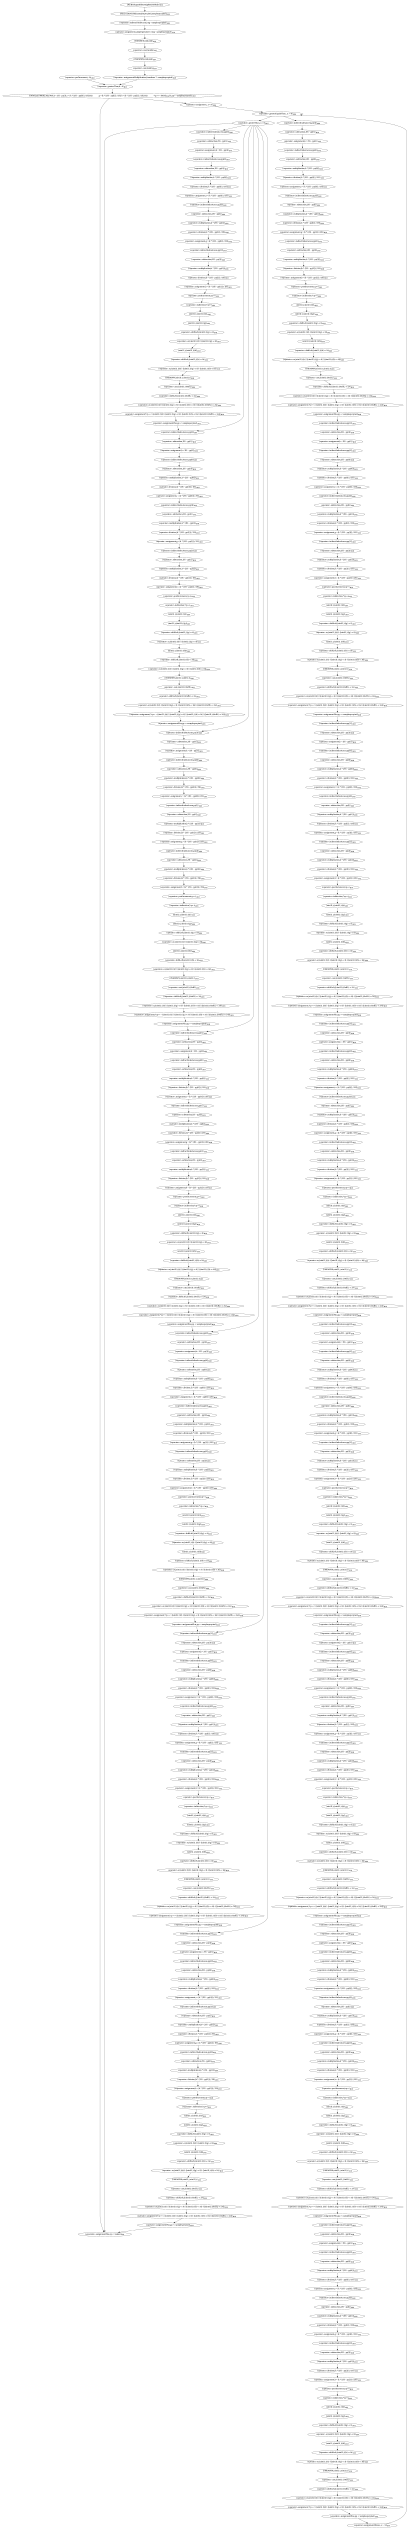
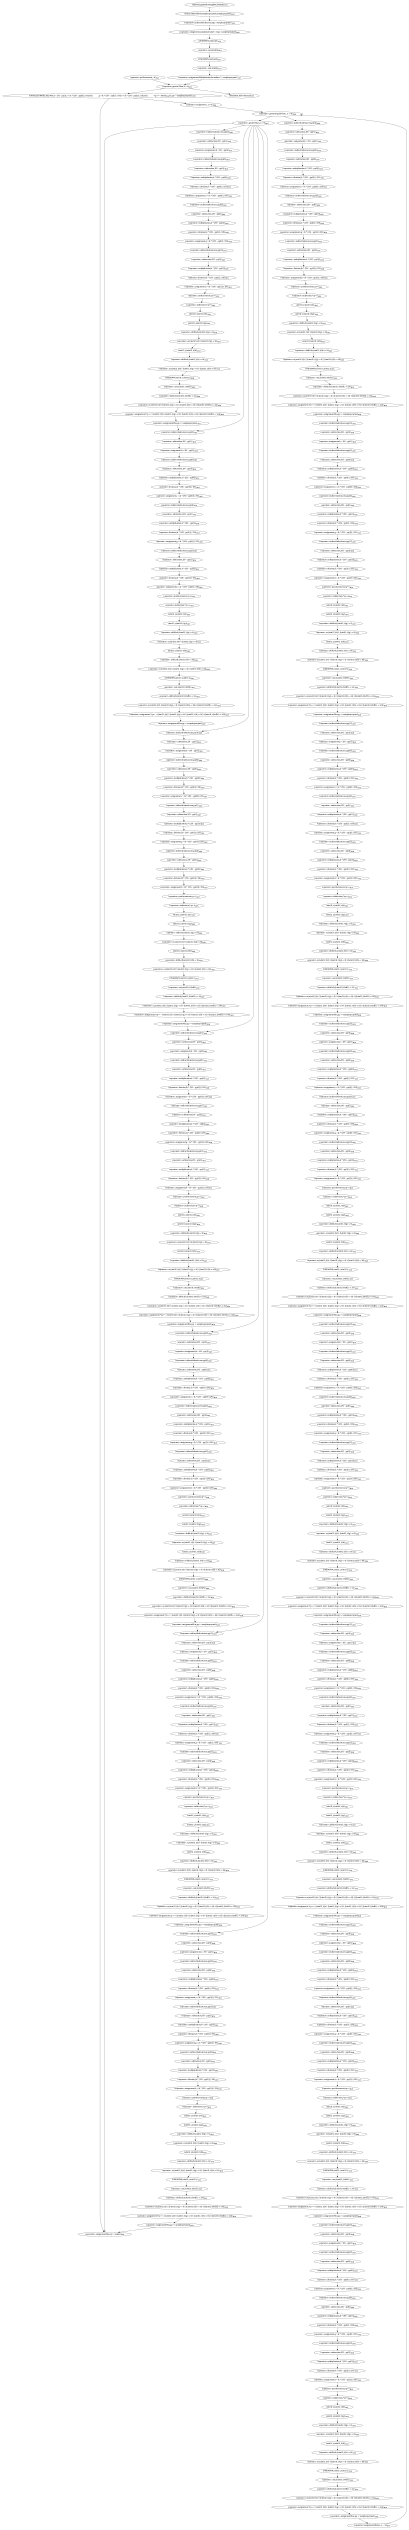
none -> (242, 96)
